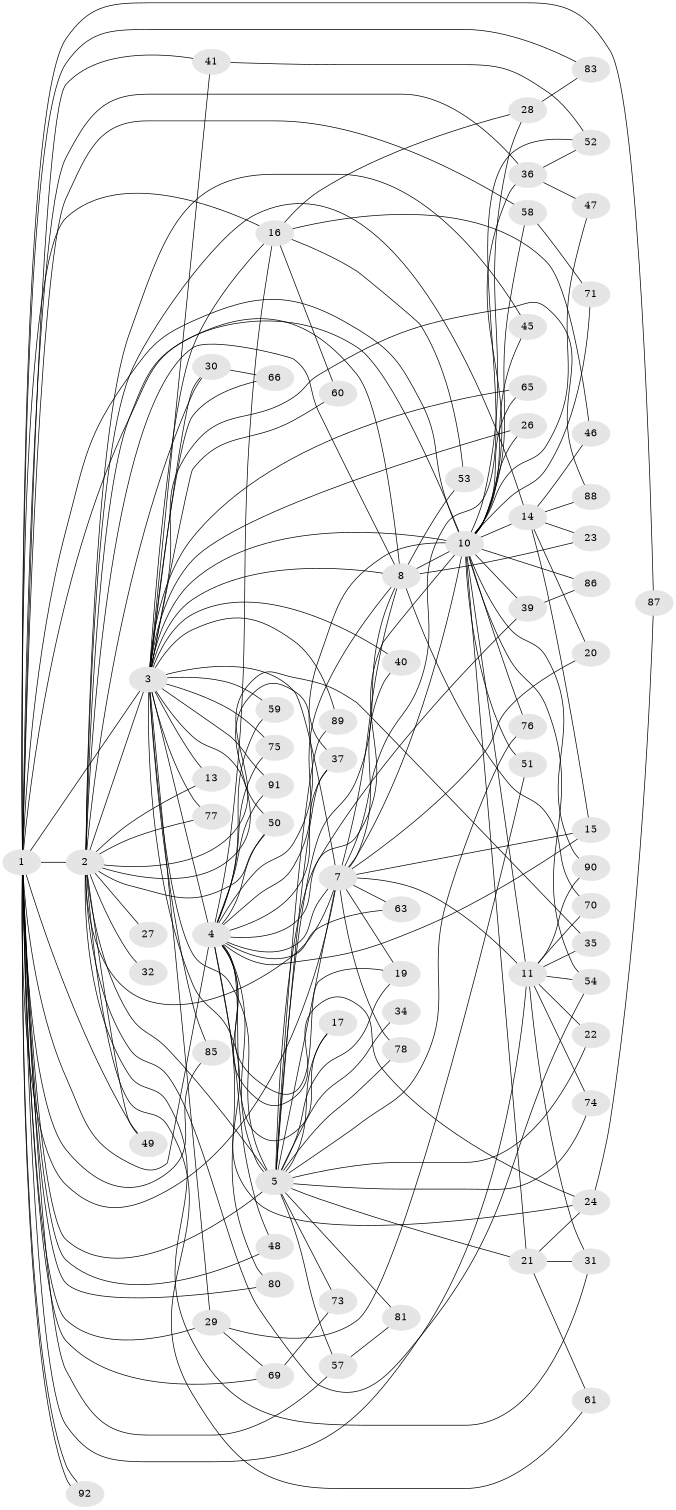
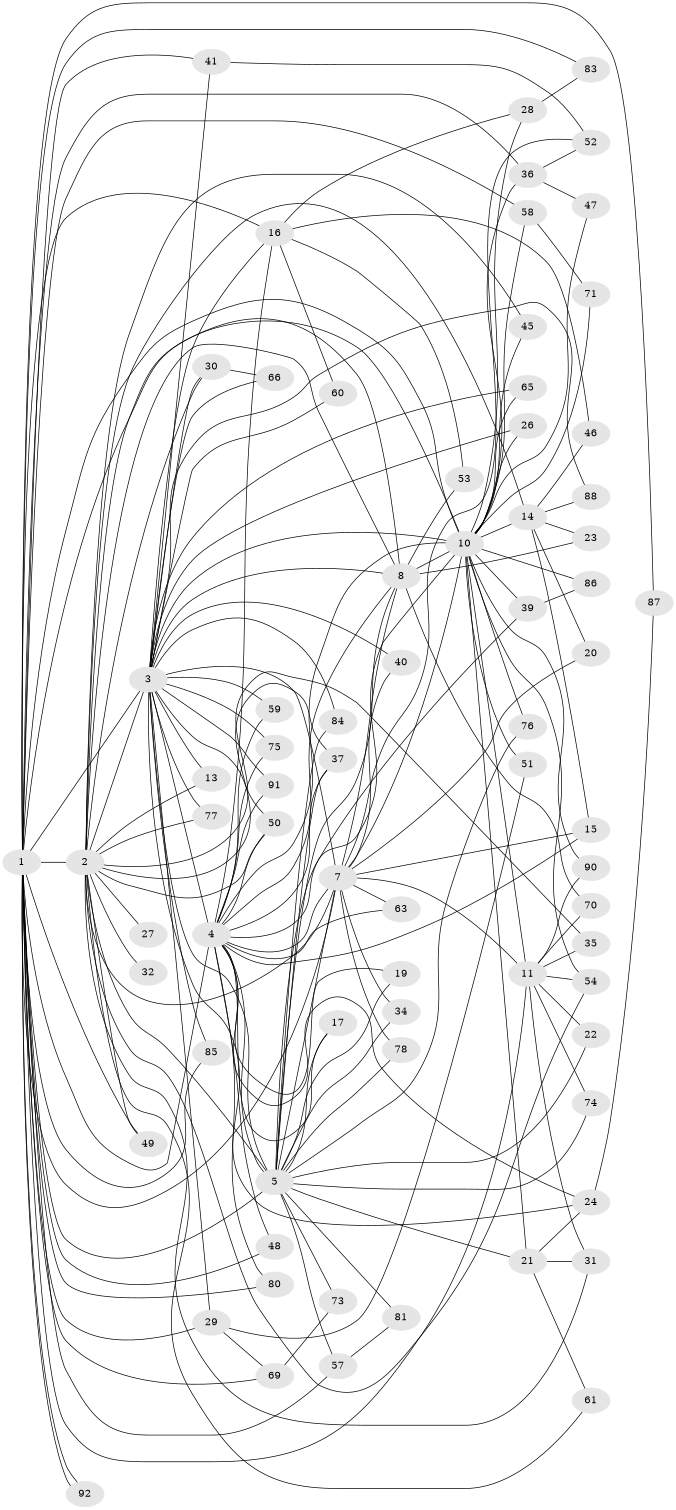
(338, 722) -> (338, 722)
(370, 926) -> (359, 946)
